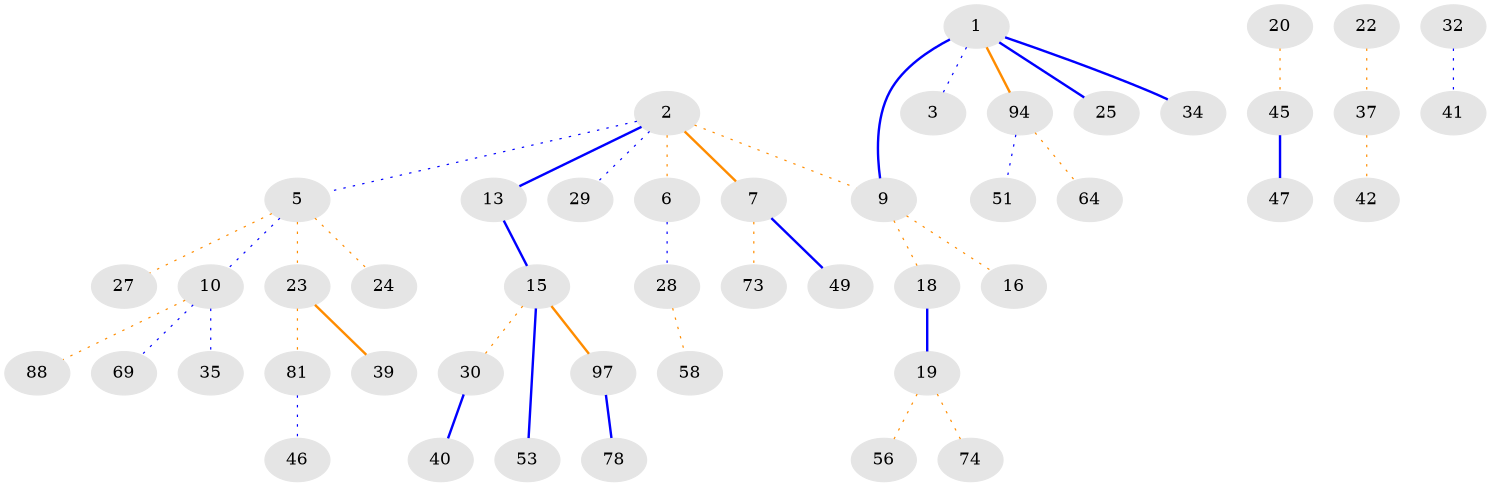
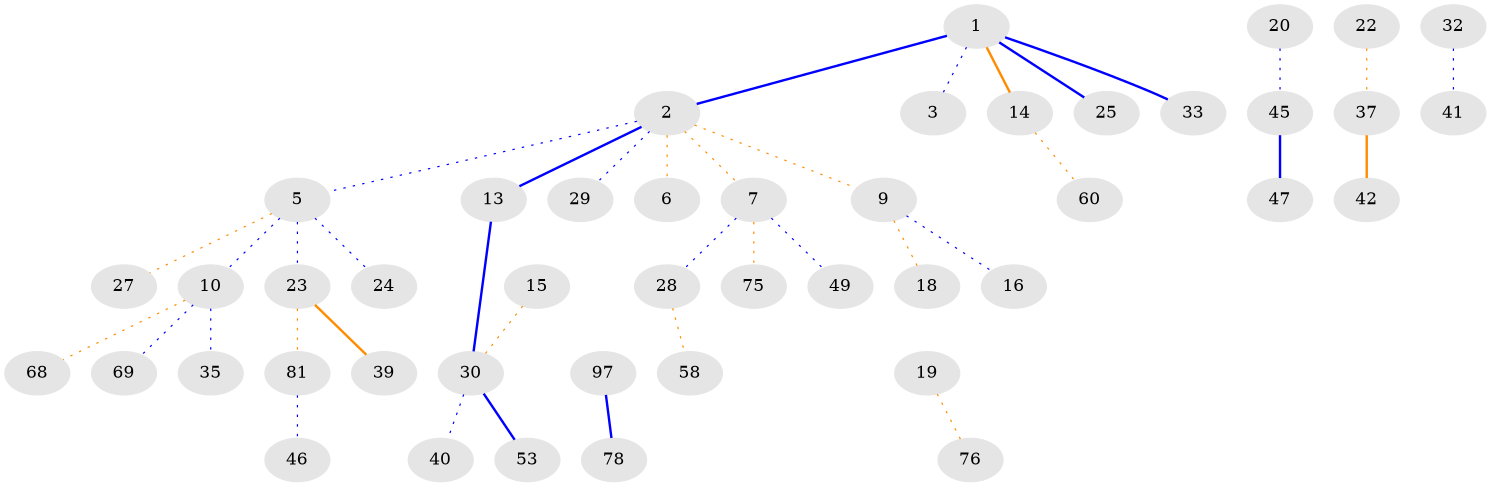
(1280, 70) -> (1280, 70)
(888, 95) -> (822, 70)
(1020, 113) -> (1020, 113)
(1193, 113) -> (1193, 113)
(710, 156) -> (710, 156)
(1367, 157) -> (1367, 157)
(1003, 200) -> none
(1090, 200) -> (1090, 200)
(297, 243) -> (297, 243)
(341, 243) -> (341, 243)
(515, 243) -> (482, 287)
(667, 243) -> (711, 243)
(797, 243) -> (797, 243)
(949, 243) -> (949, 243)
(754, 287) -> (754, 287)
(570, 330) -> none
(927, 330) -> none
(37, 373) -> (37, 373)
(532, 373) -> (499, 417)
(456, 416) -> (456, 416)
(884, 460) -> none
(971, 460) -> (971, 460)
